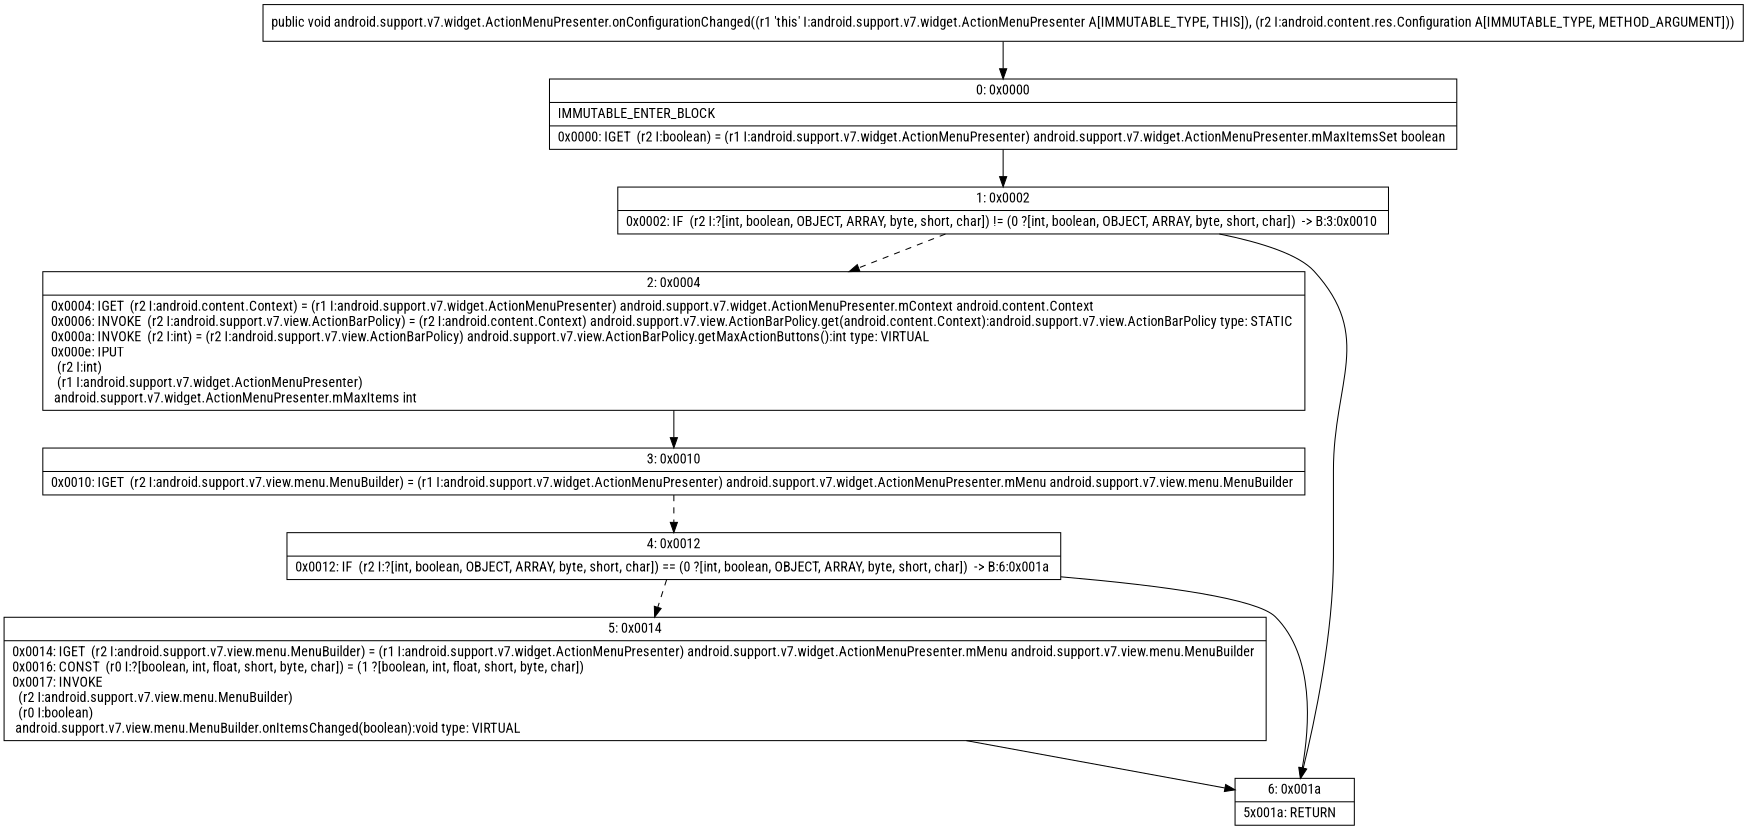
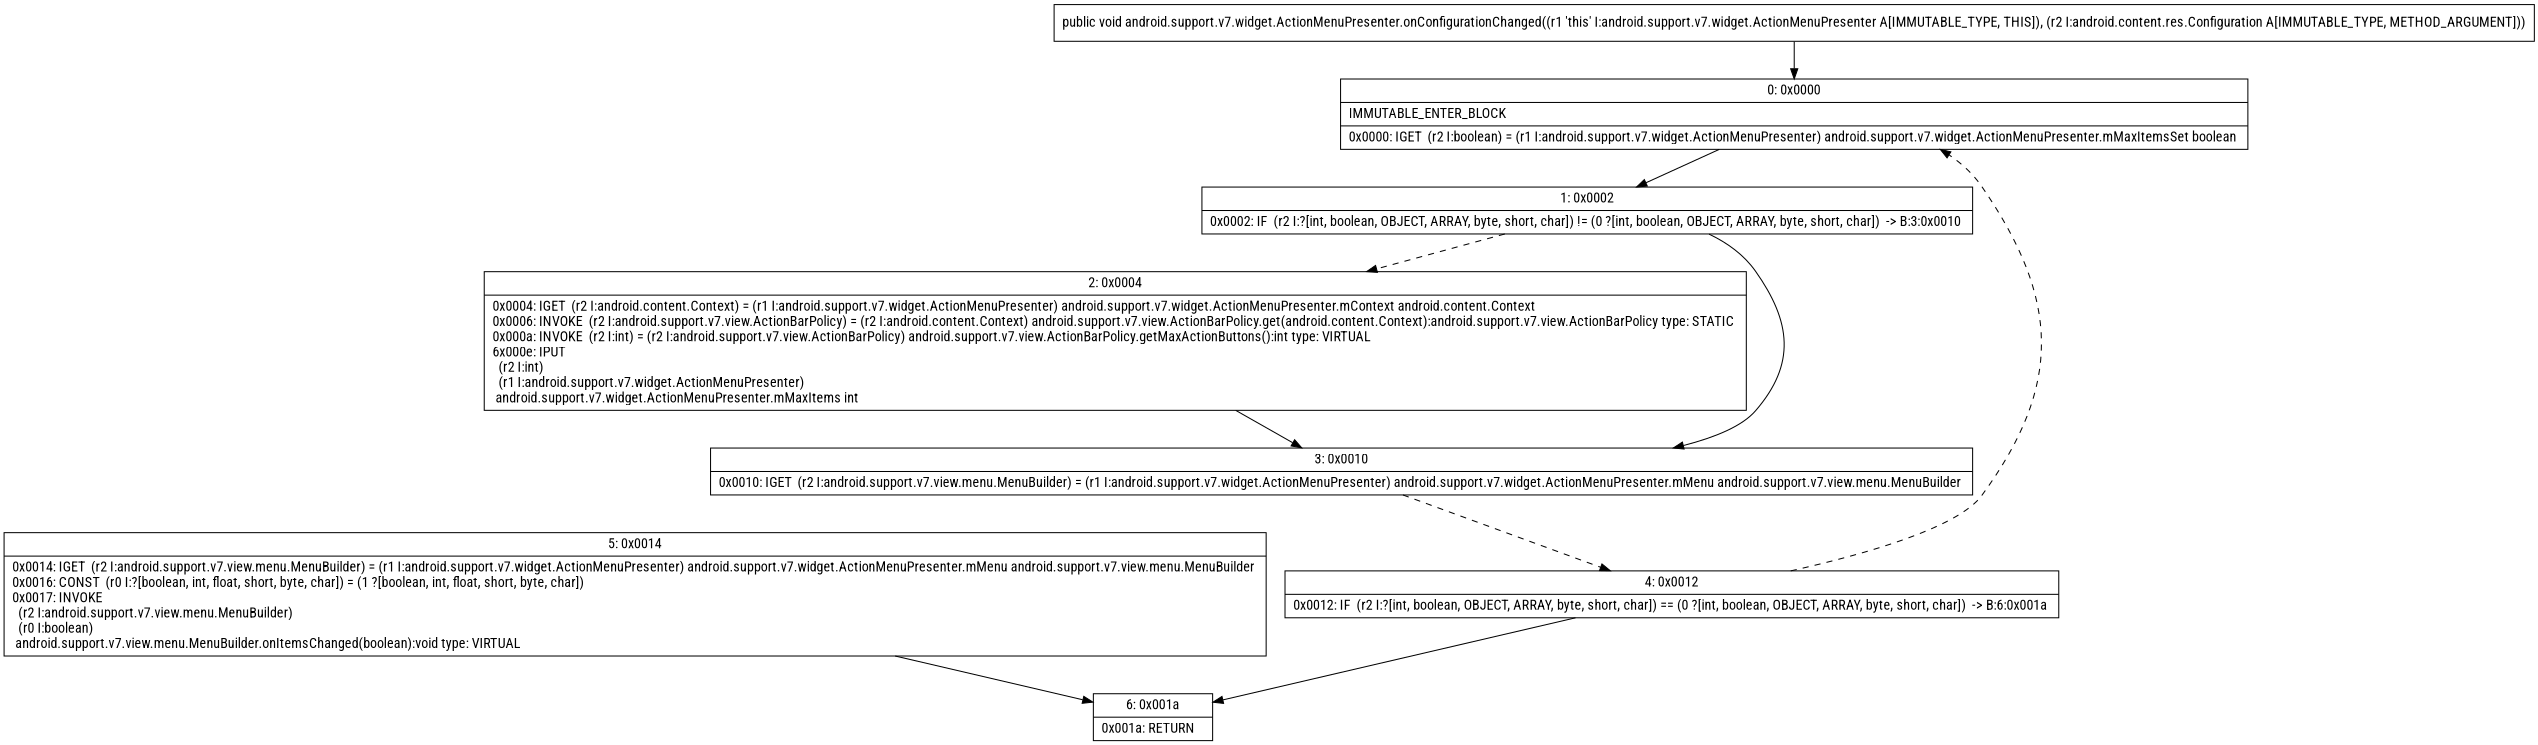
(91, 352) -> (532, 352)
(1334, 465) -> (1783, 352)
(662, 593) -> (2025, 420)
(1295, 813) -> (1153, 728)
